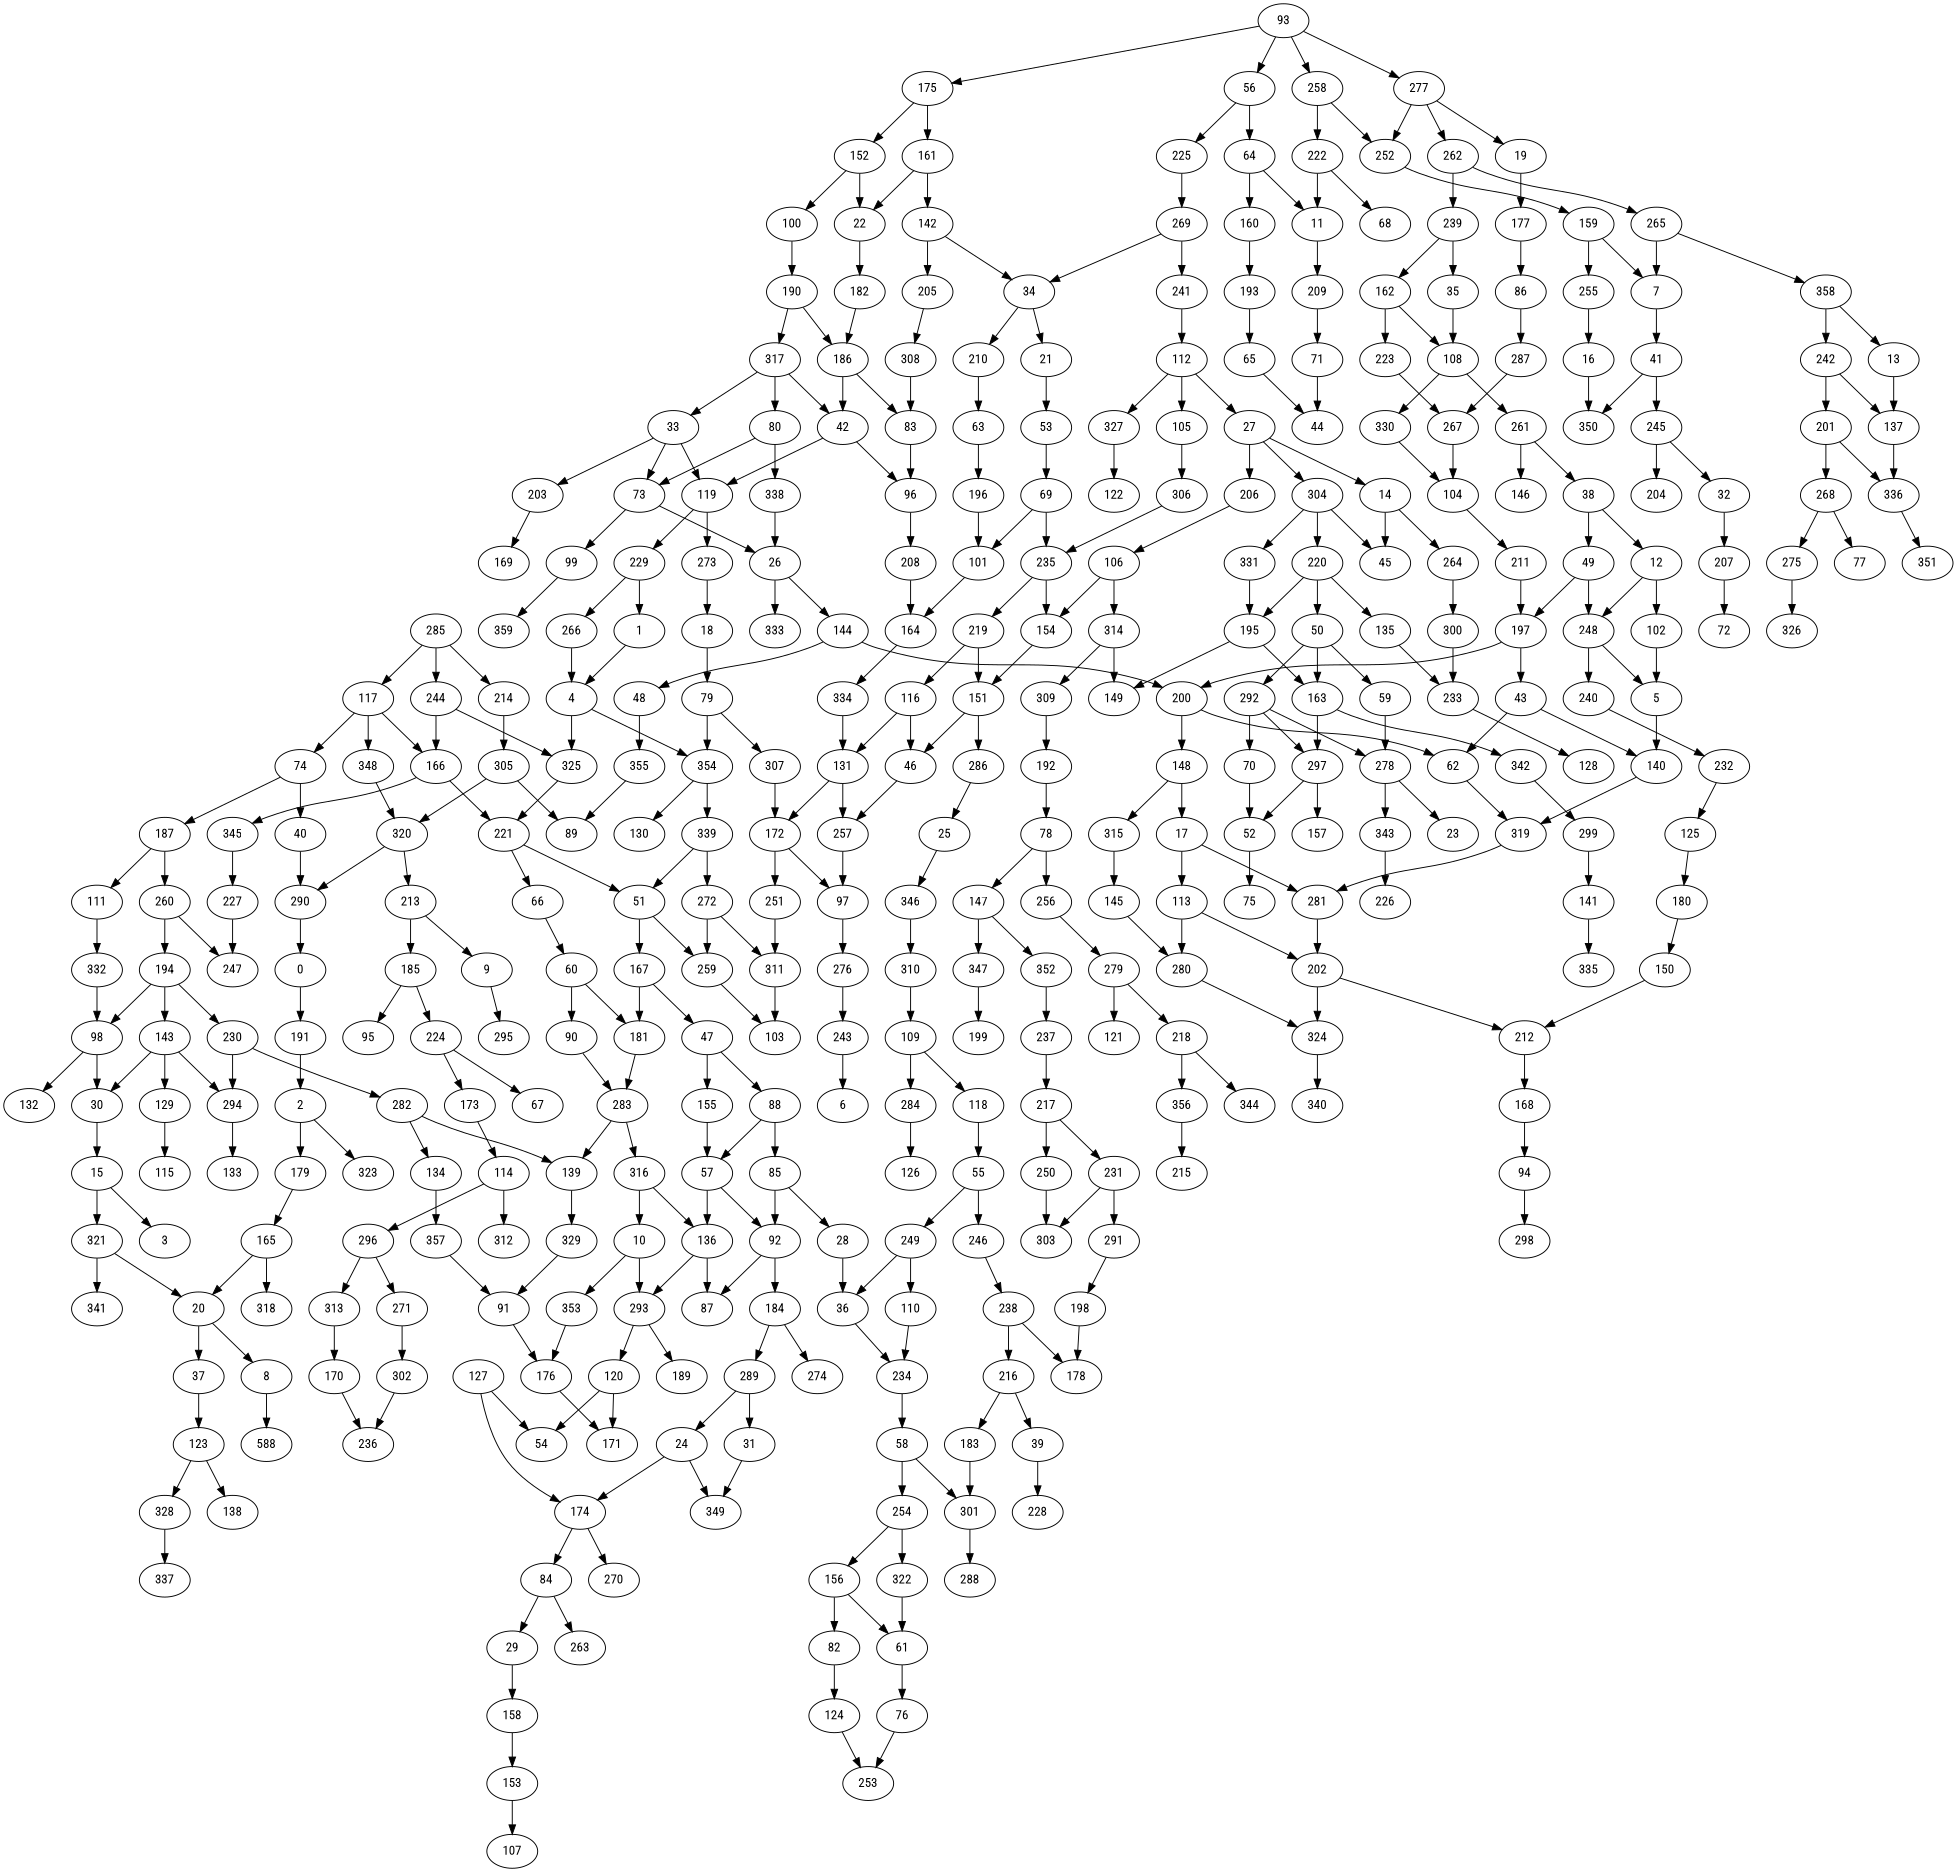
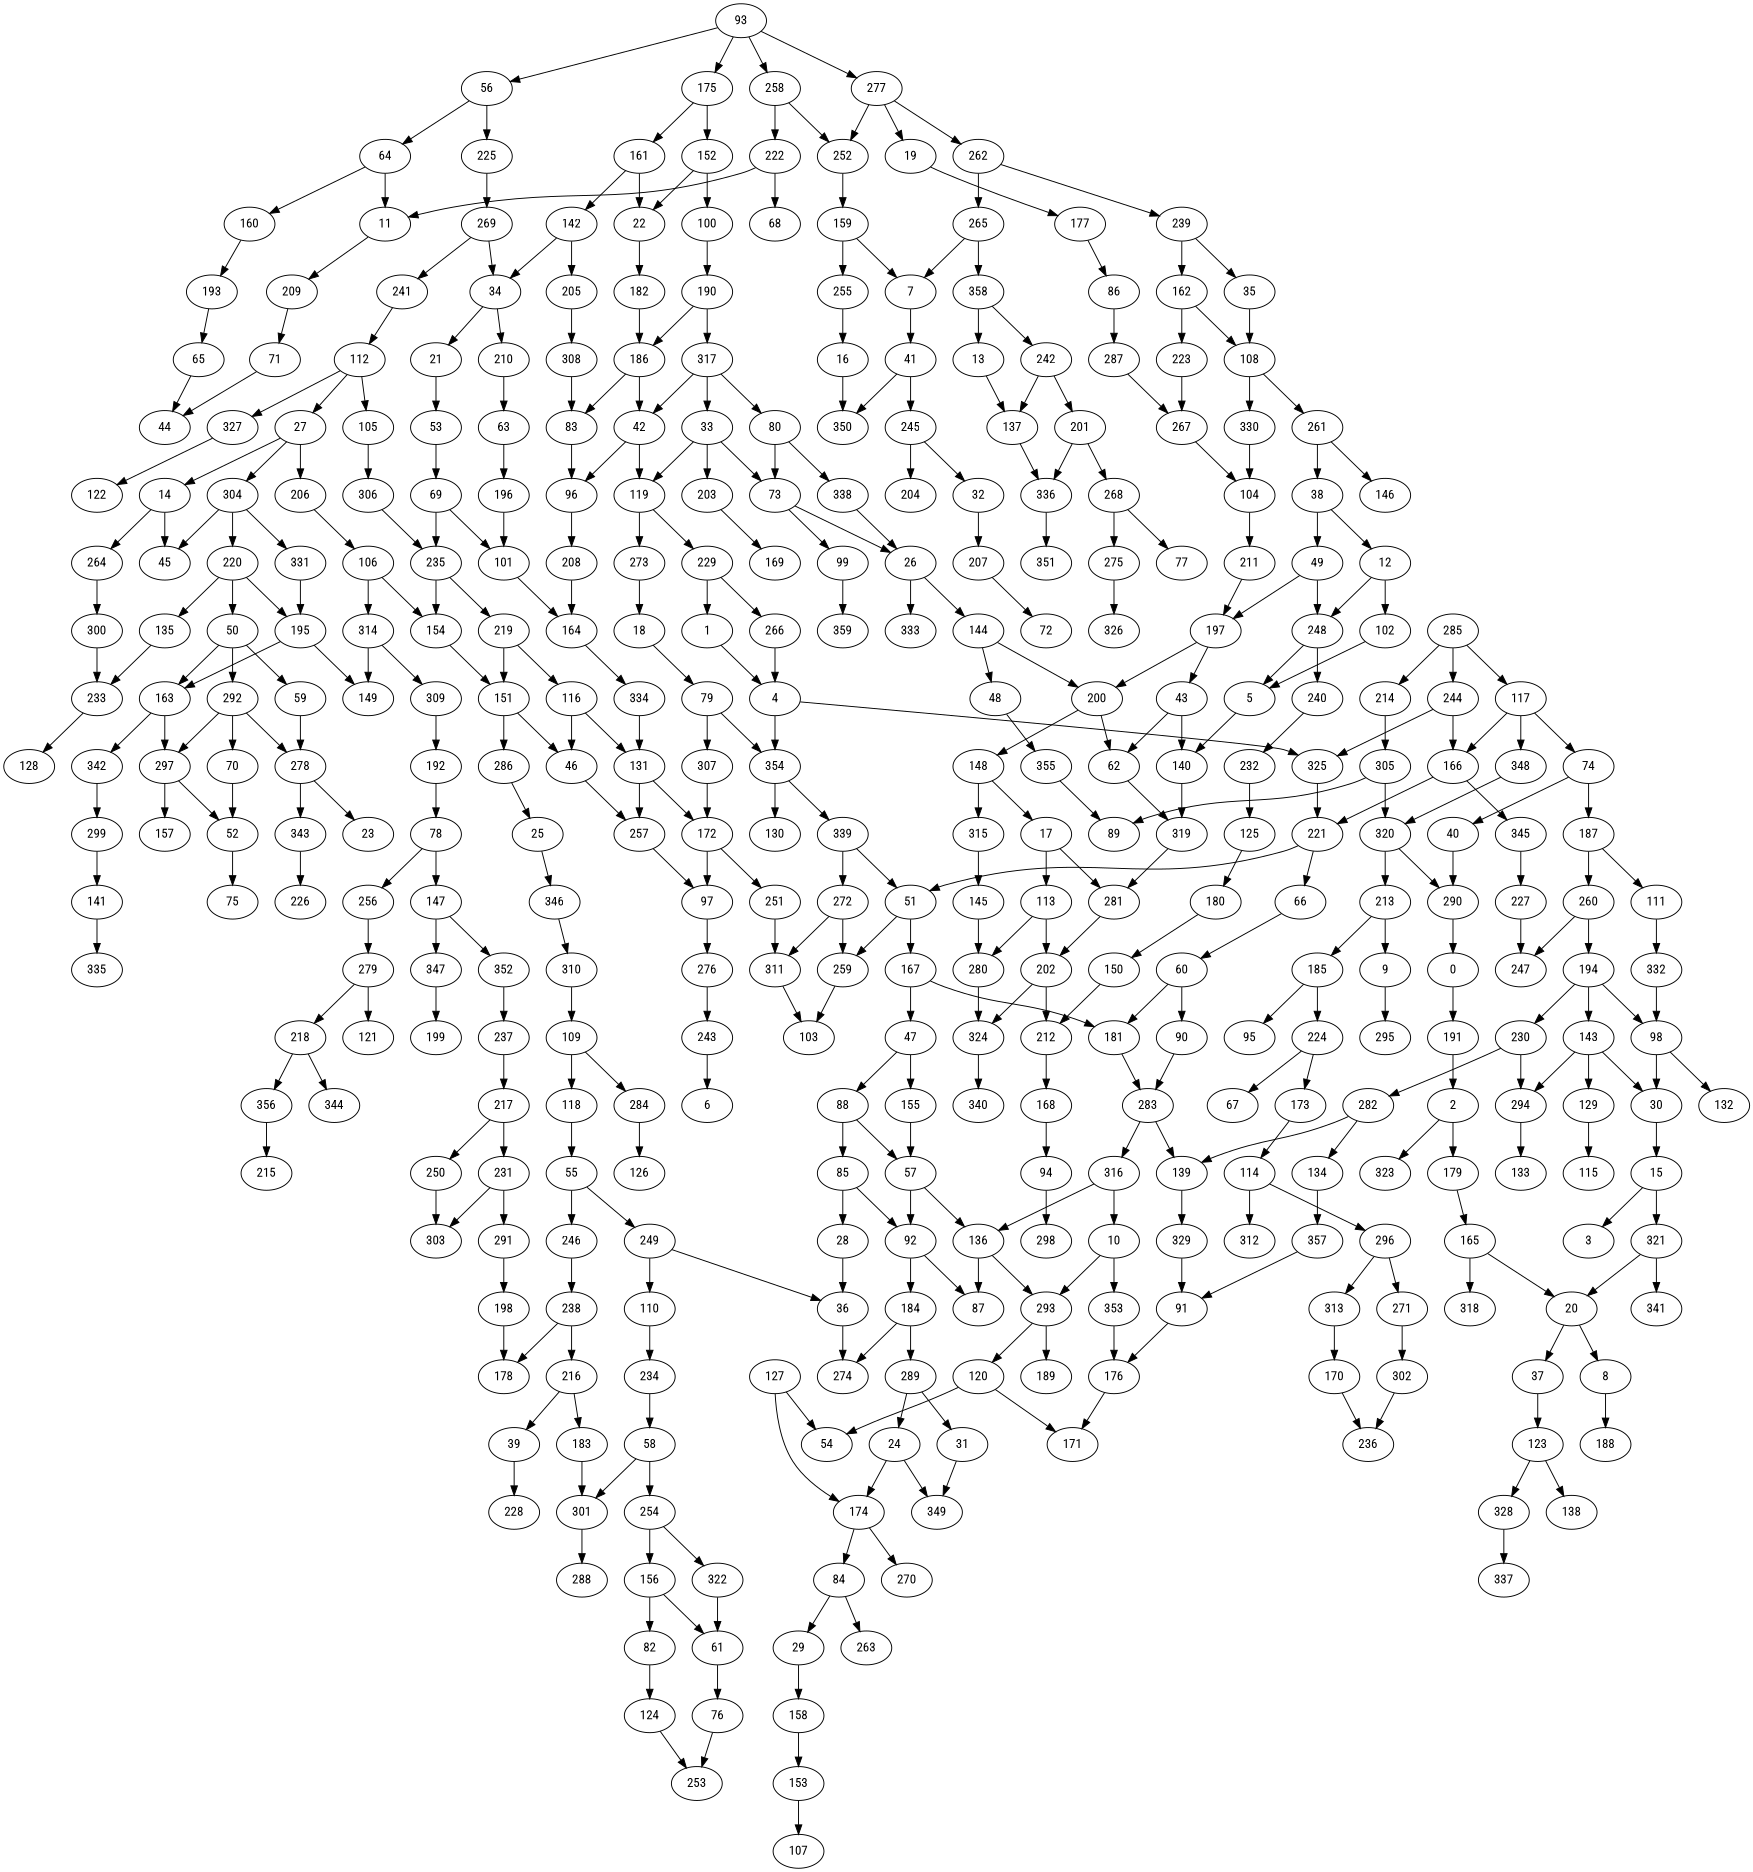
(869, 1339) -> (843, 1338)
(266, 1445) -> (1606, 1445)
